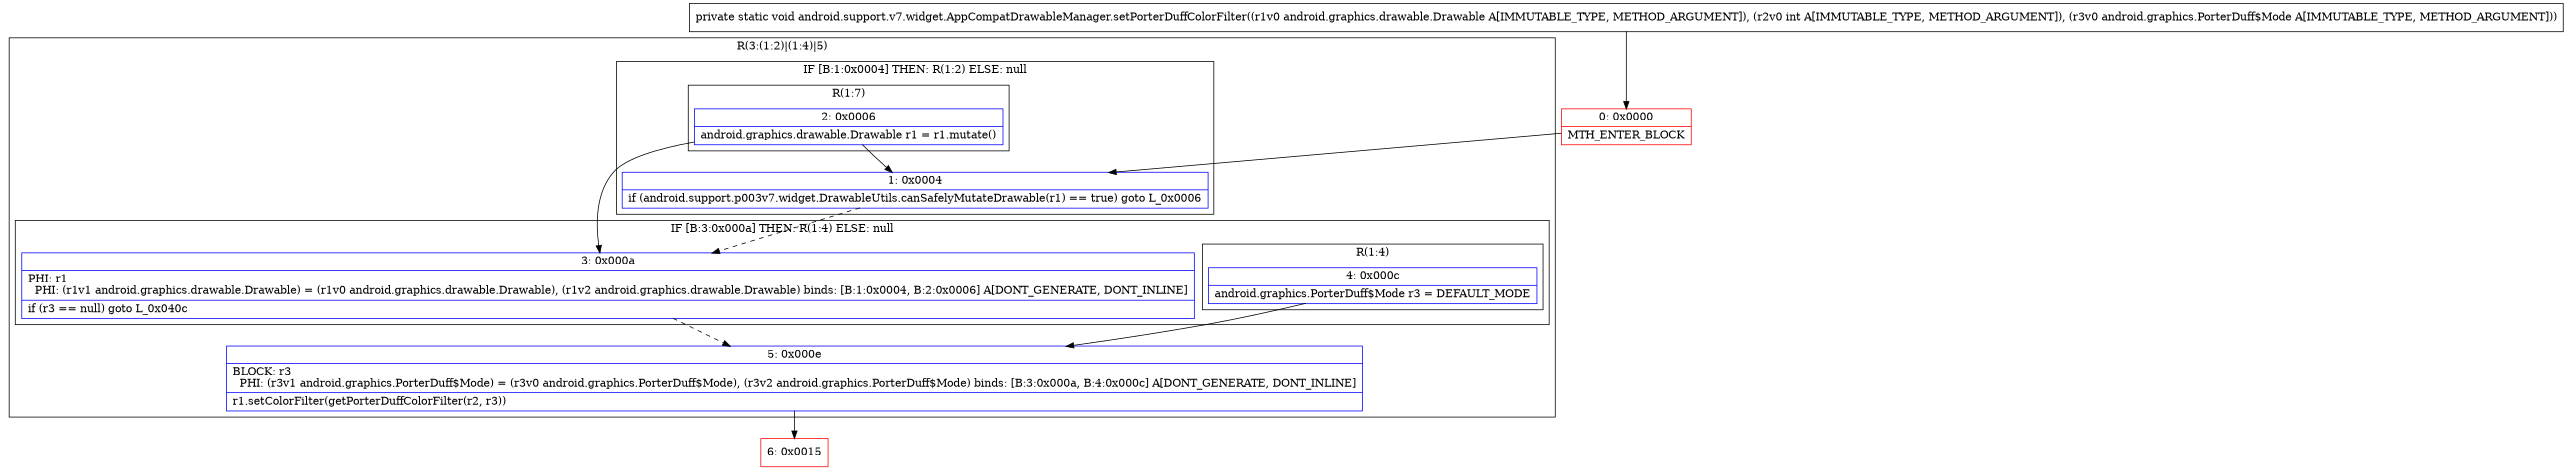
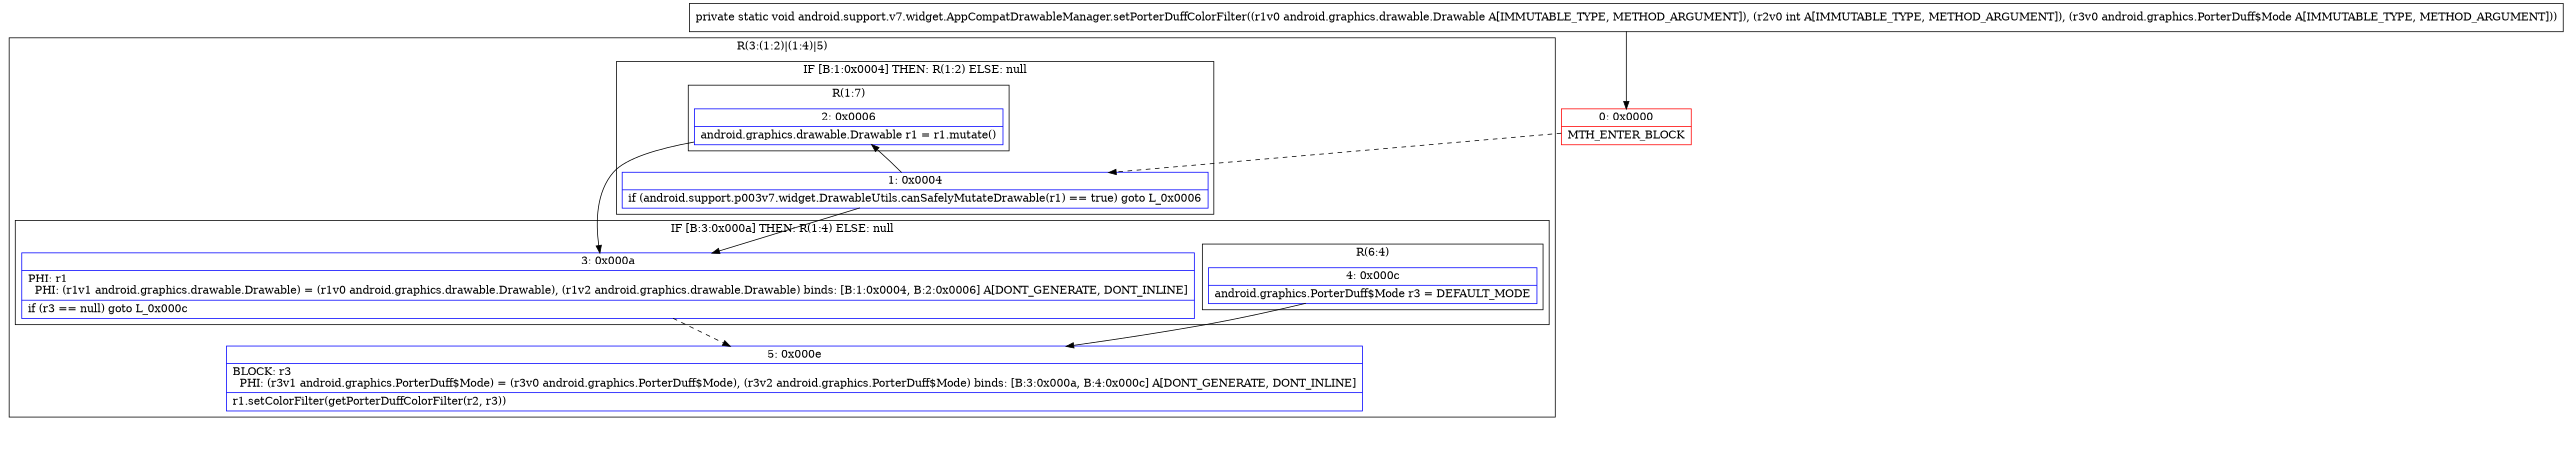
(1339, 153) -> (1339, 153)
(874, 156) -> (890, 161)
(790, 229) -> (790, 229)
(1373, 253) -> (1373, 253)
(108, 309) -> (108, 309)
(794, 453) -> none
